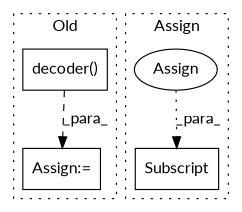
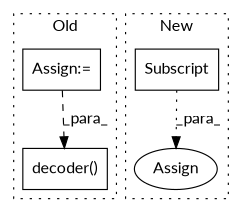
(177, 27) -> (177, 27)
(64, 114) -> (63, 114)
(176, 114) -> (176, 114)
